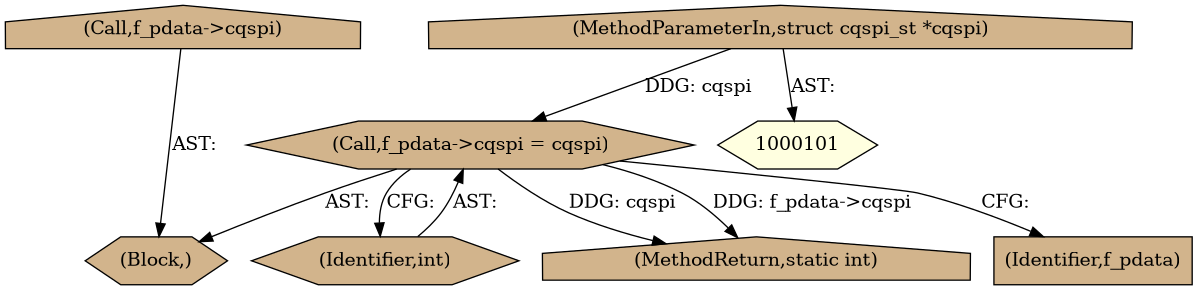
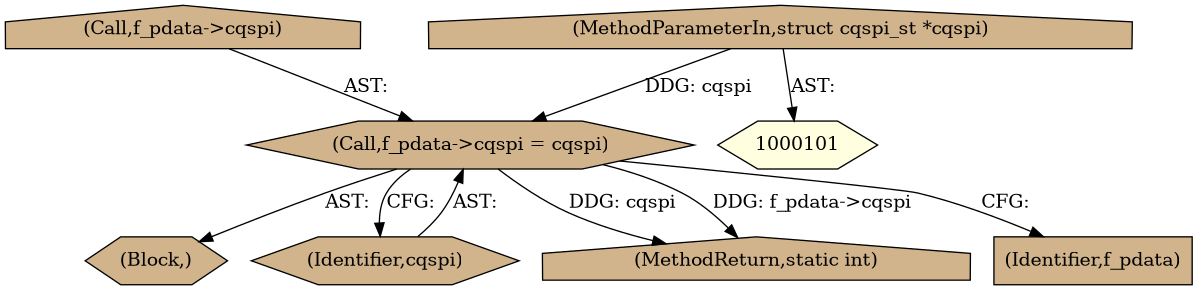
(171, 136) -> (315, 82)
(385, 261) -> (385, 261)
